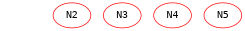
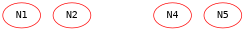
none -> (22, 15)
(122, 15) -> none
